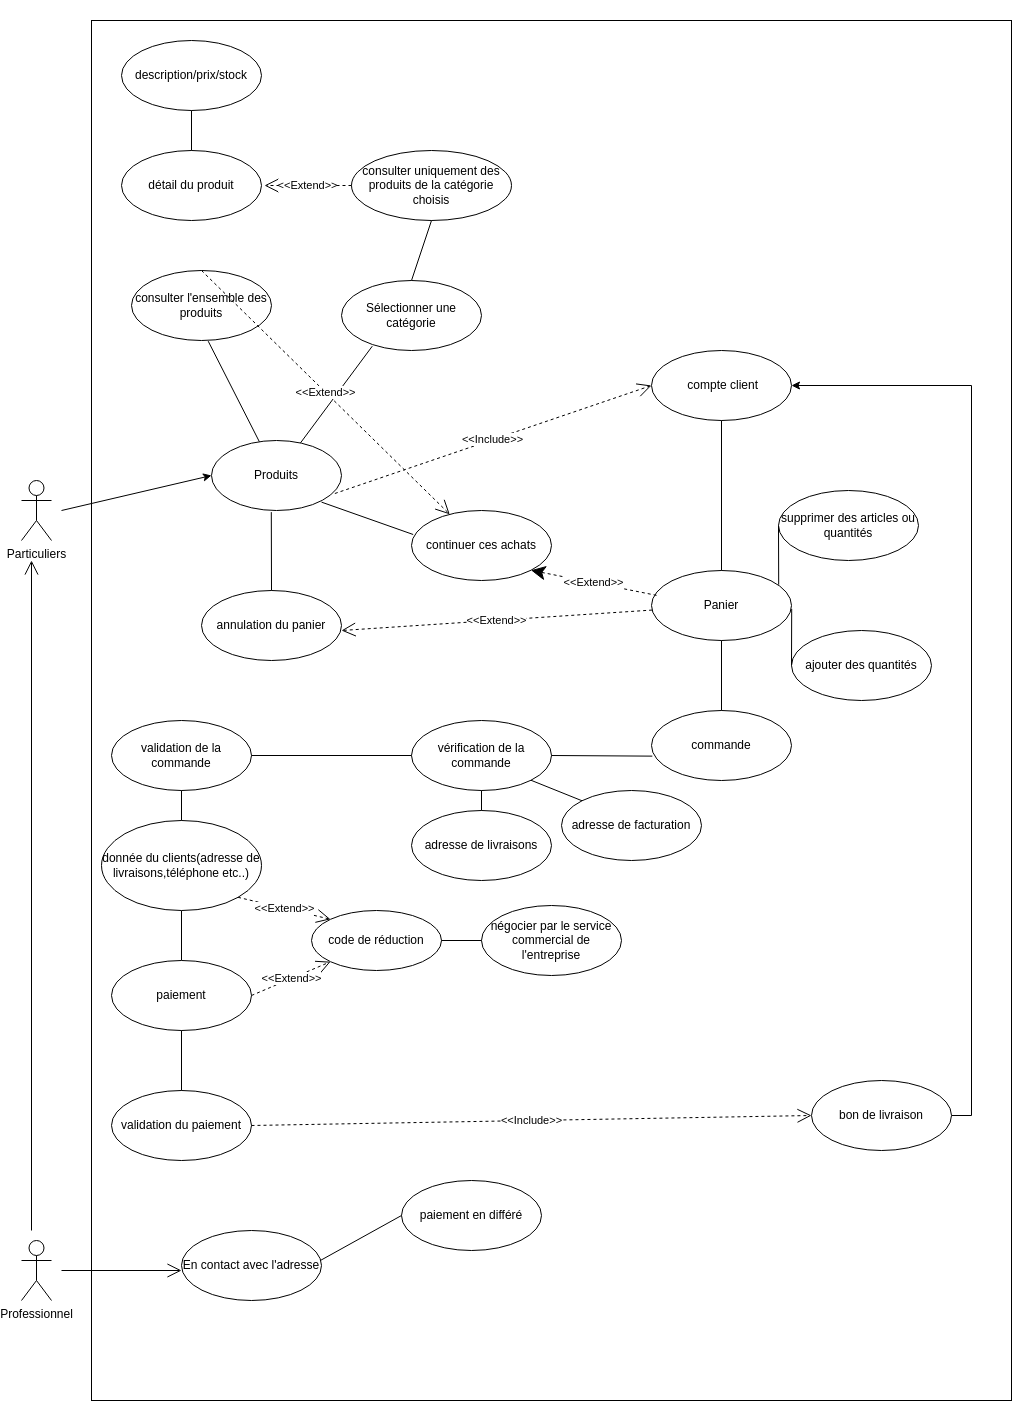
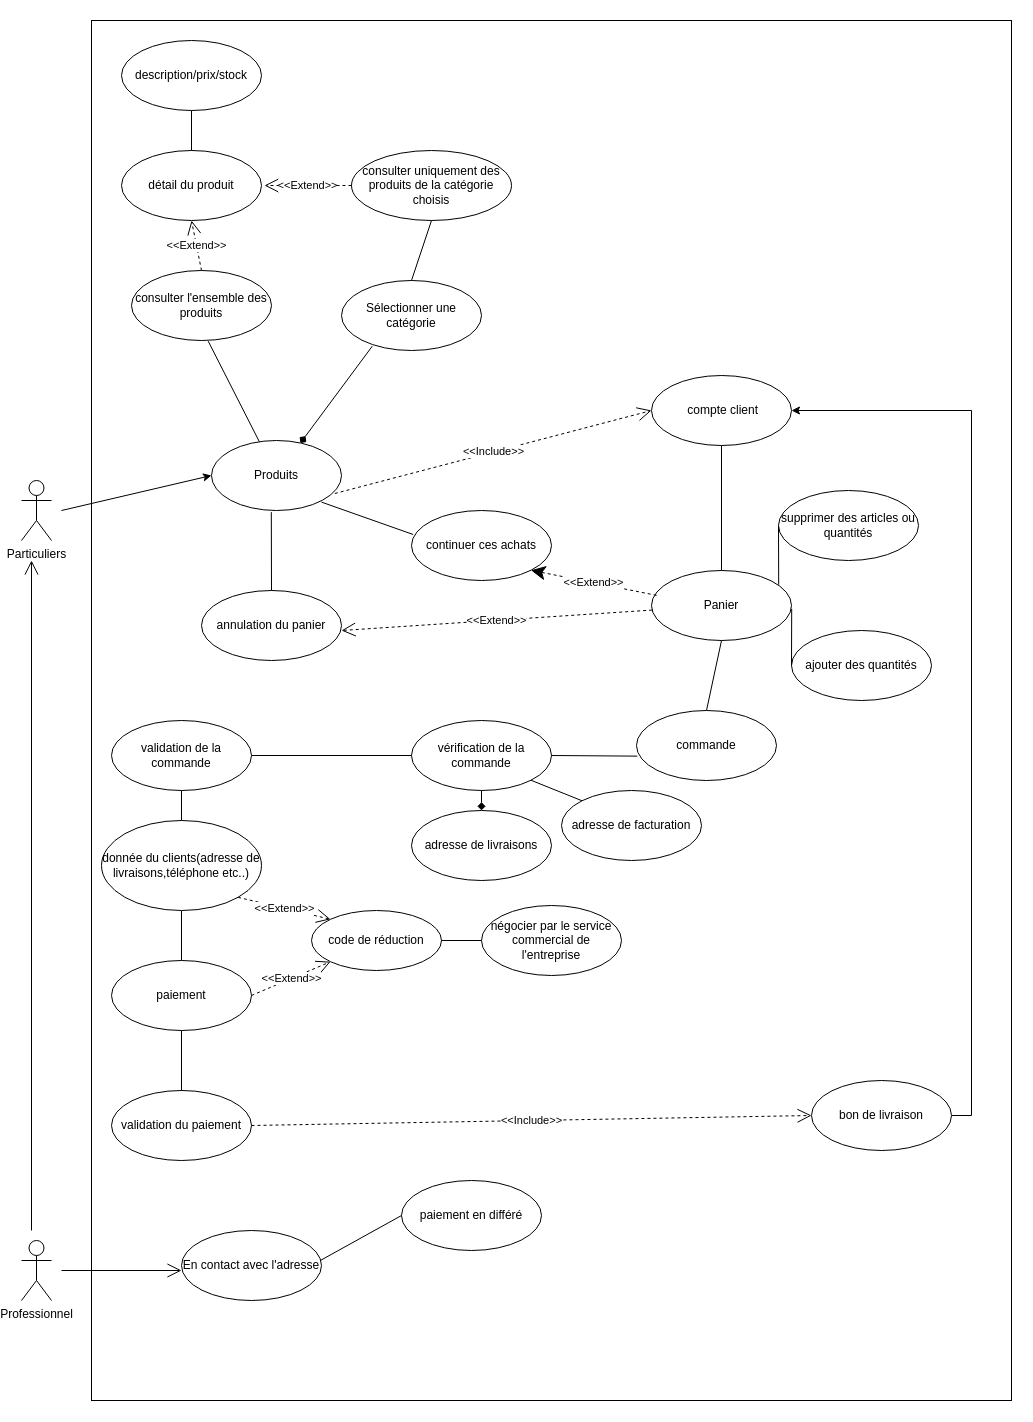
(722, 386) -> (722, 411)
(324, 391) -> (197, 247)
(303, 439) -> (306, 436)
(722, 746) -> (707, 746)
(482, 806) -> (482, 802)
